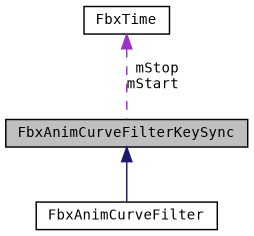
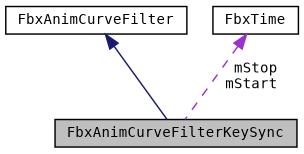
(127, 182) -> (141, 83)
